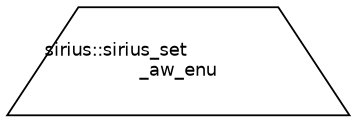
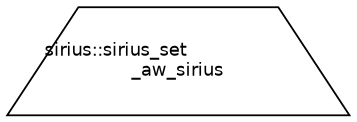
(178, 61) -> (178, 61)
